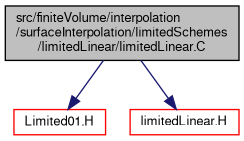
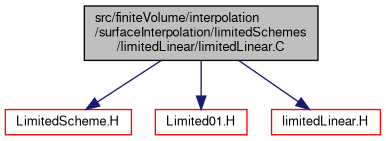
none -> (68, 122)
